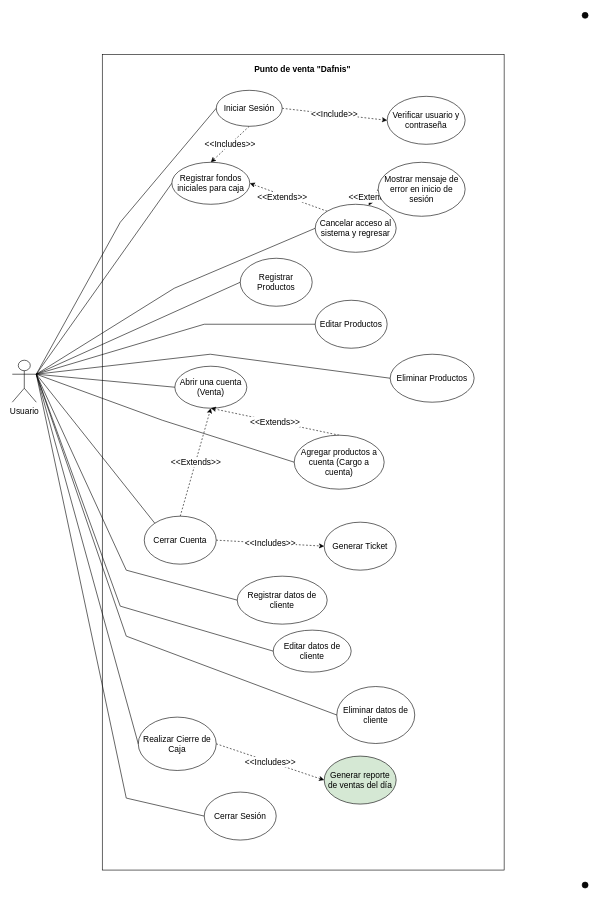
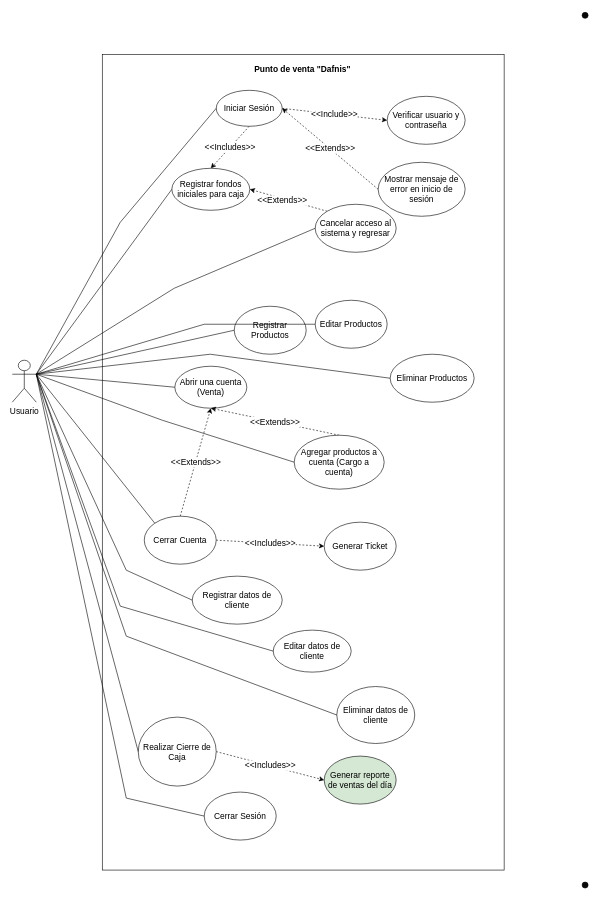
(211, 183) -> (211, 189)
(374, 197) -> (330, 148)
(276, 282) -> (270, 330)
(282, 600) -> (237, 600)
(177, 744) -> (177, 752)
